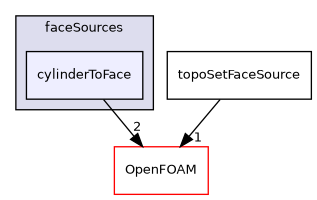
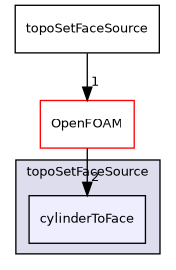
(85, 28) -> (88, 173)
(119, 118) -> (87, 168)
